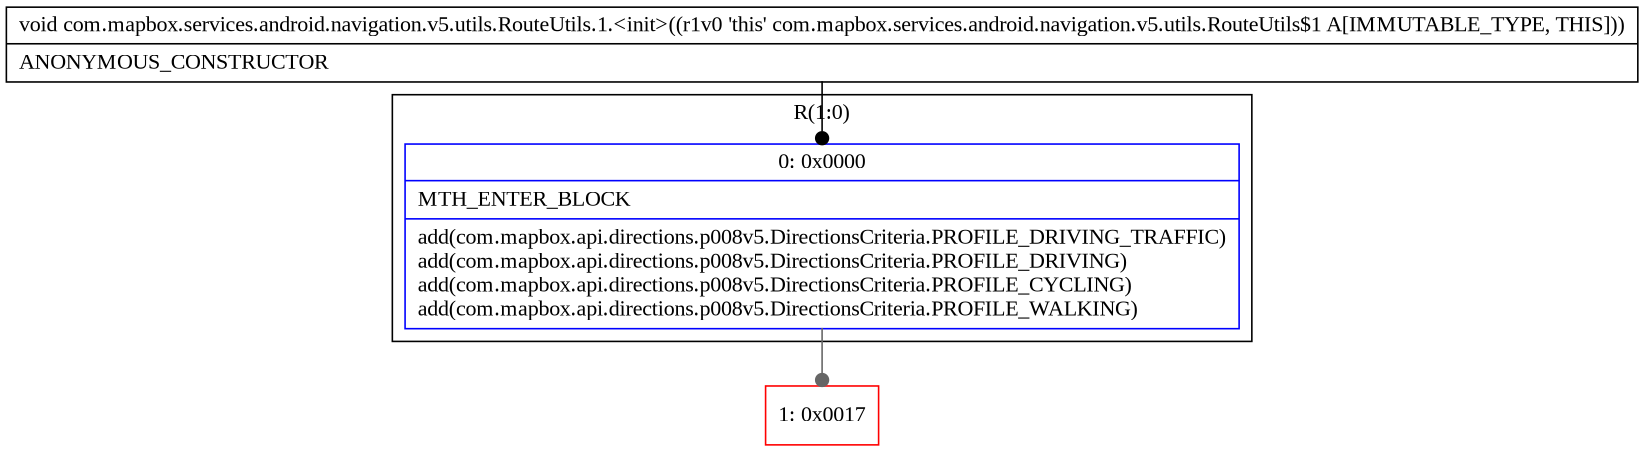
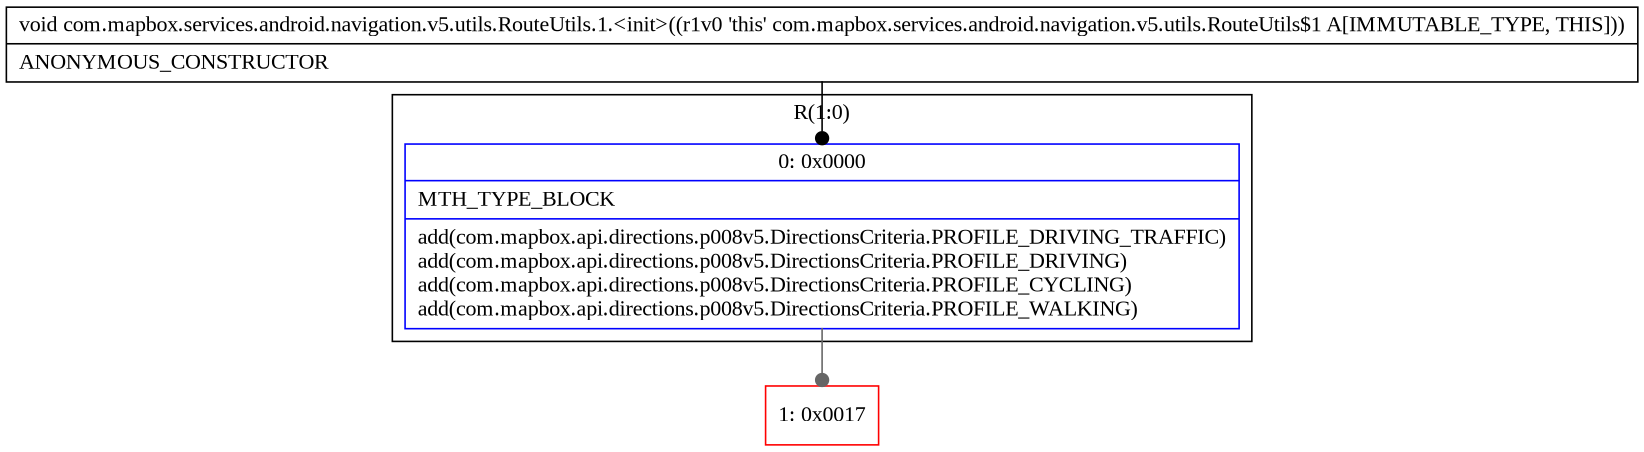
(524, 199) -> (516, 199)
